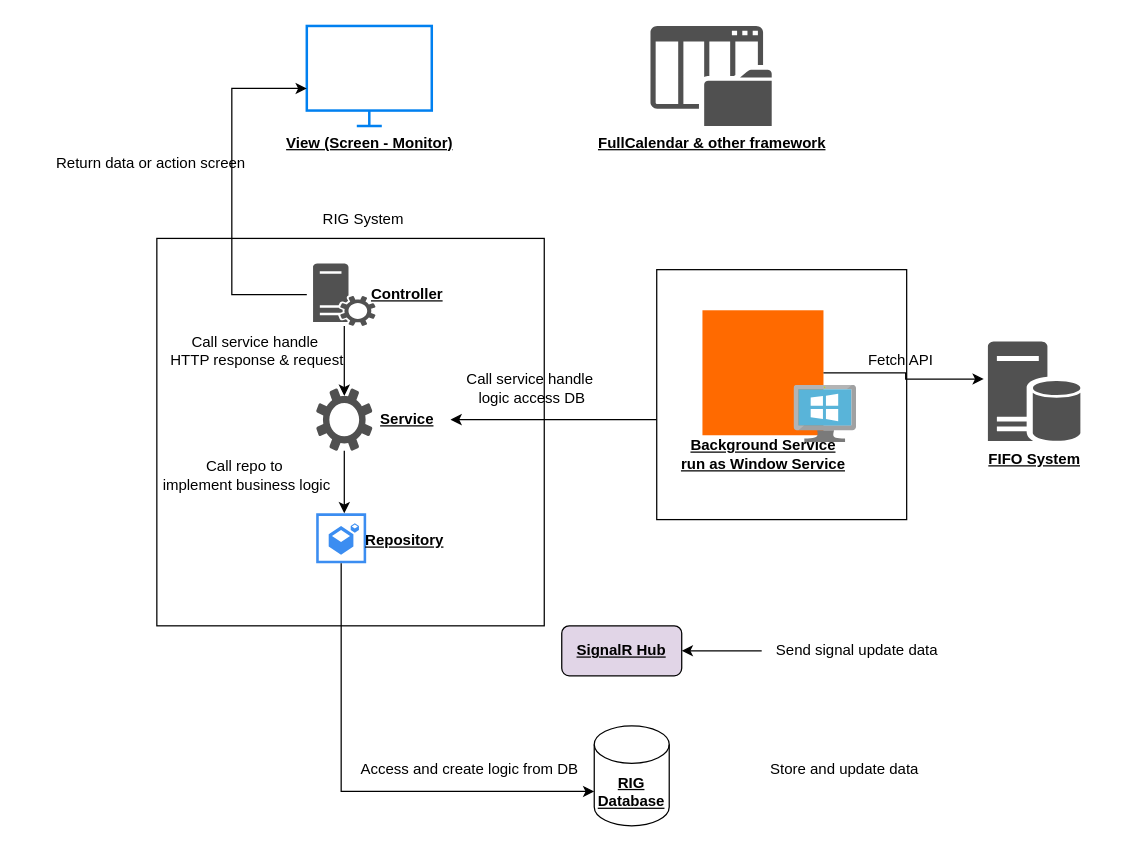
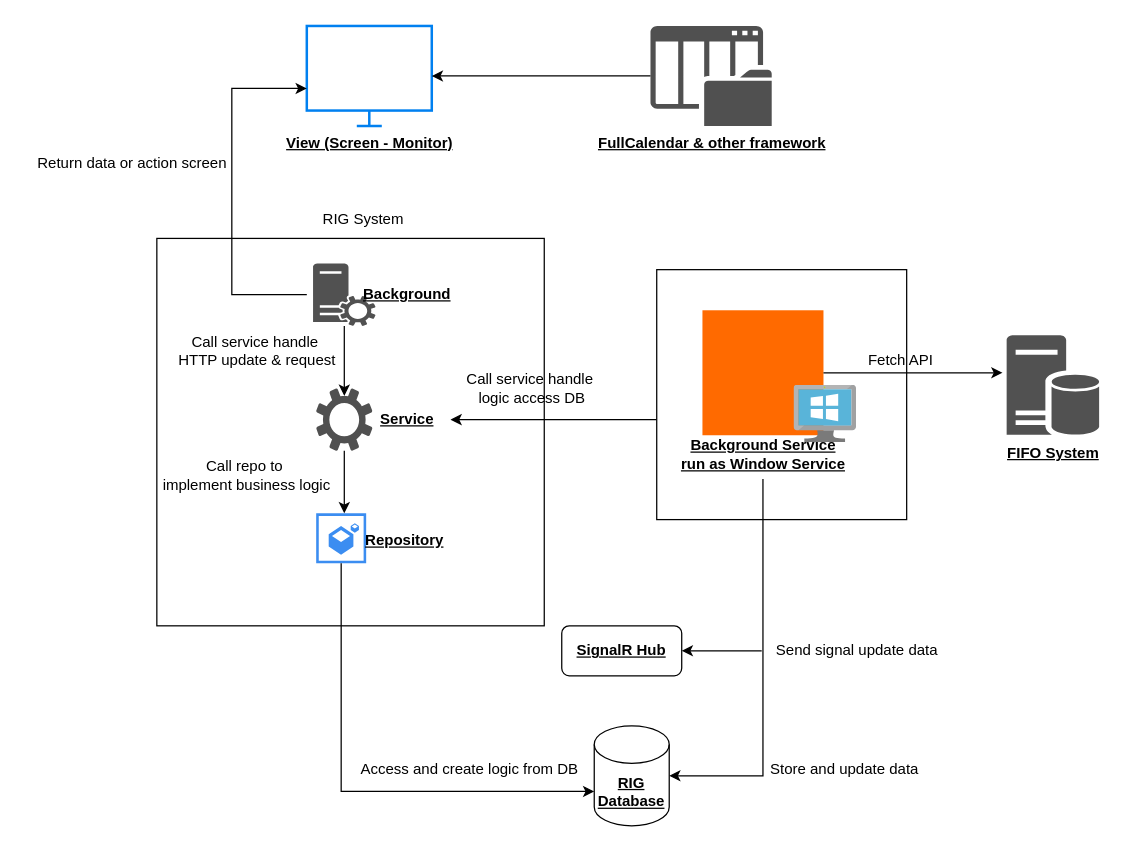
none -> (545, 76)
(151, 163) -> (132, 163)
(408, 294) -> (408, 294)
(258, 351) -> (258, 351)
(1034, 391) -> (1053, 385)
(622, 651) -> (622, 651)
none -> (763, 669)
